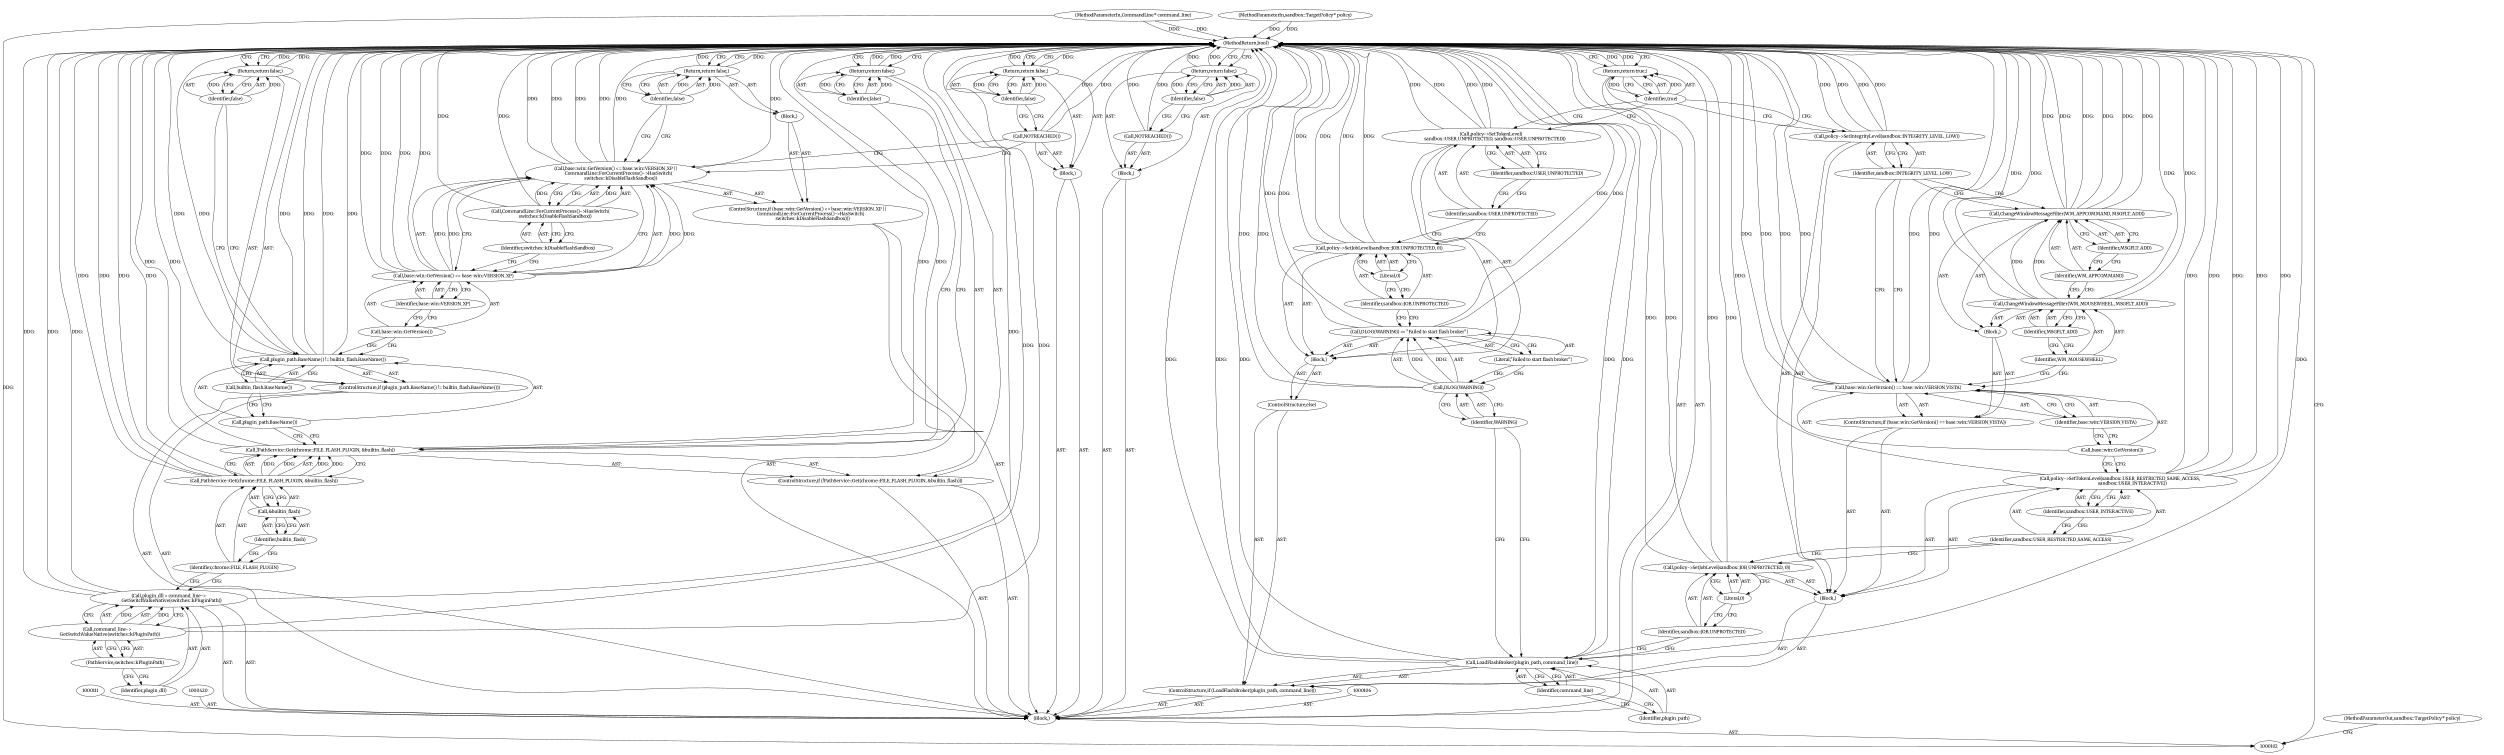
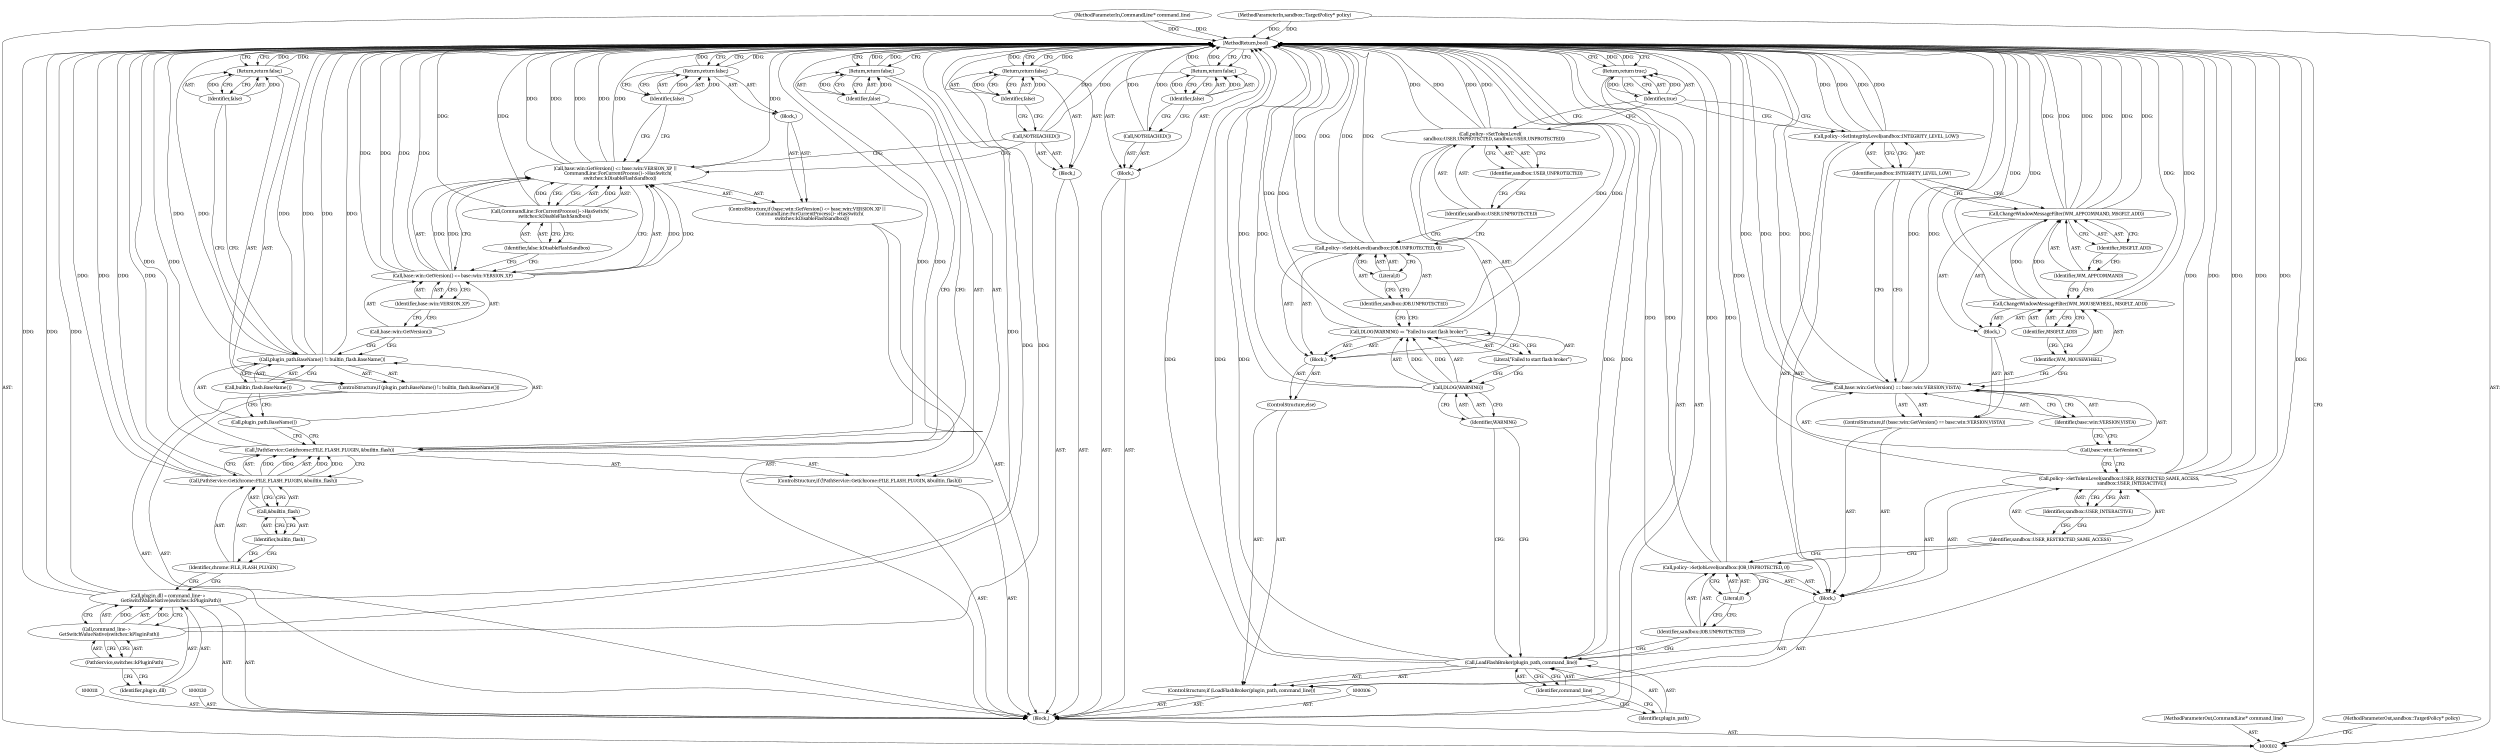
none -> (2372, 34)
(548, 248) -> (547, 248)
(9, 388) -> (8, 388)
(198, 691) -> (198, 691)
none -> (2223, 719)
